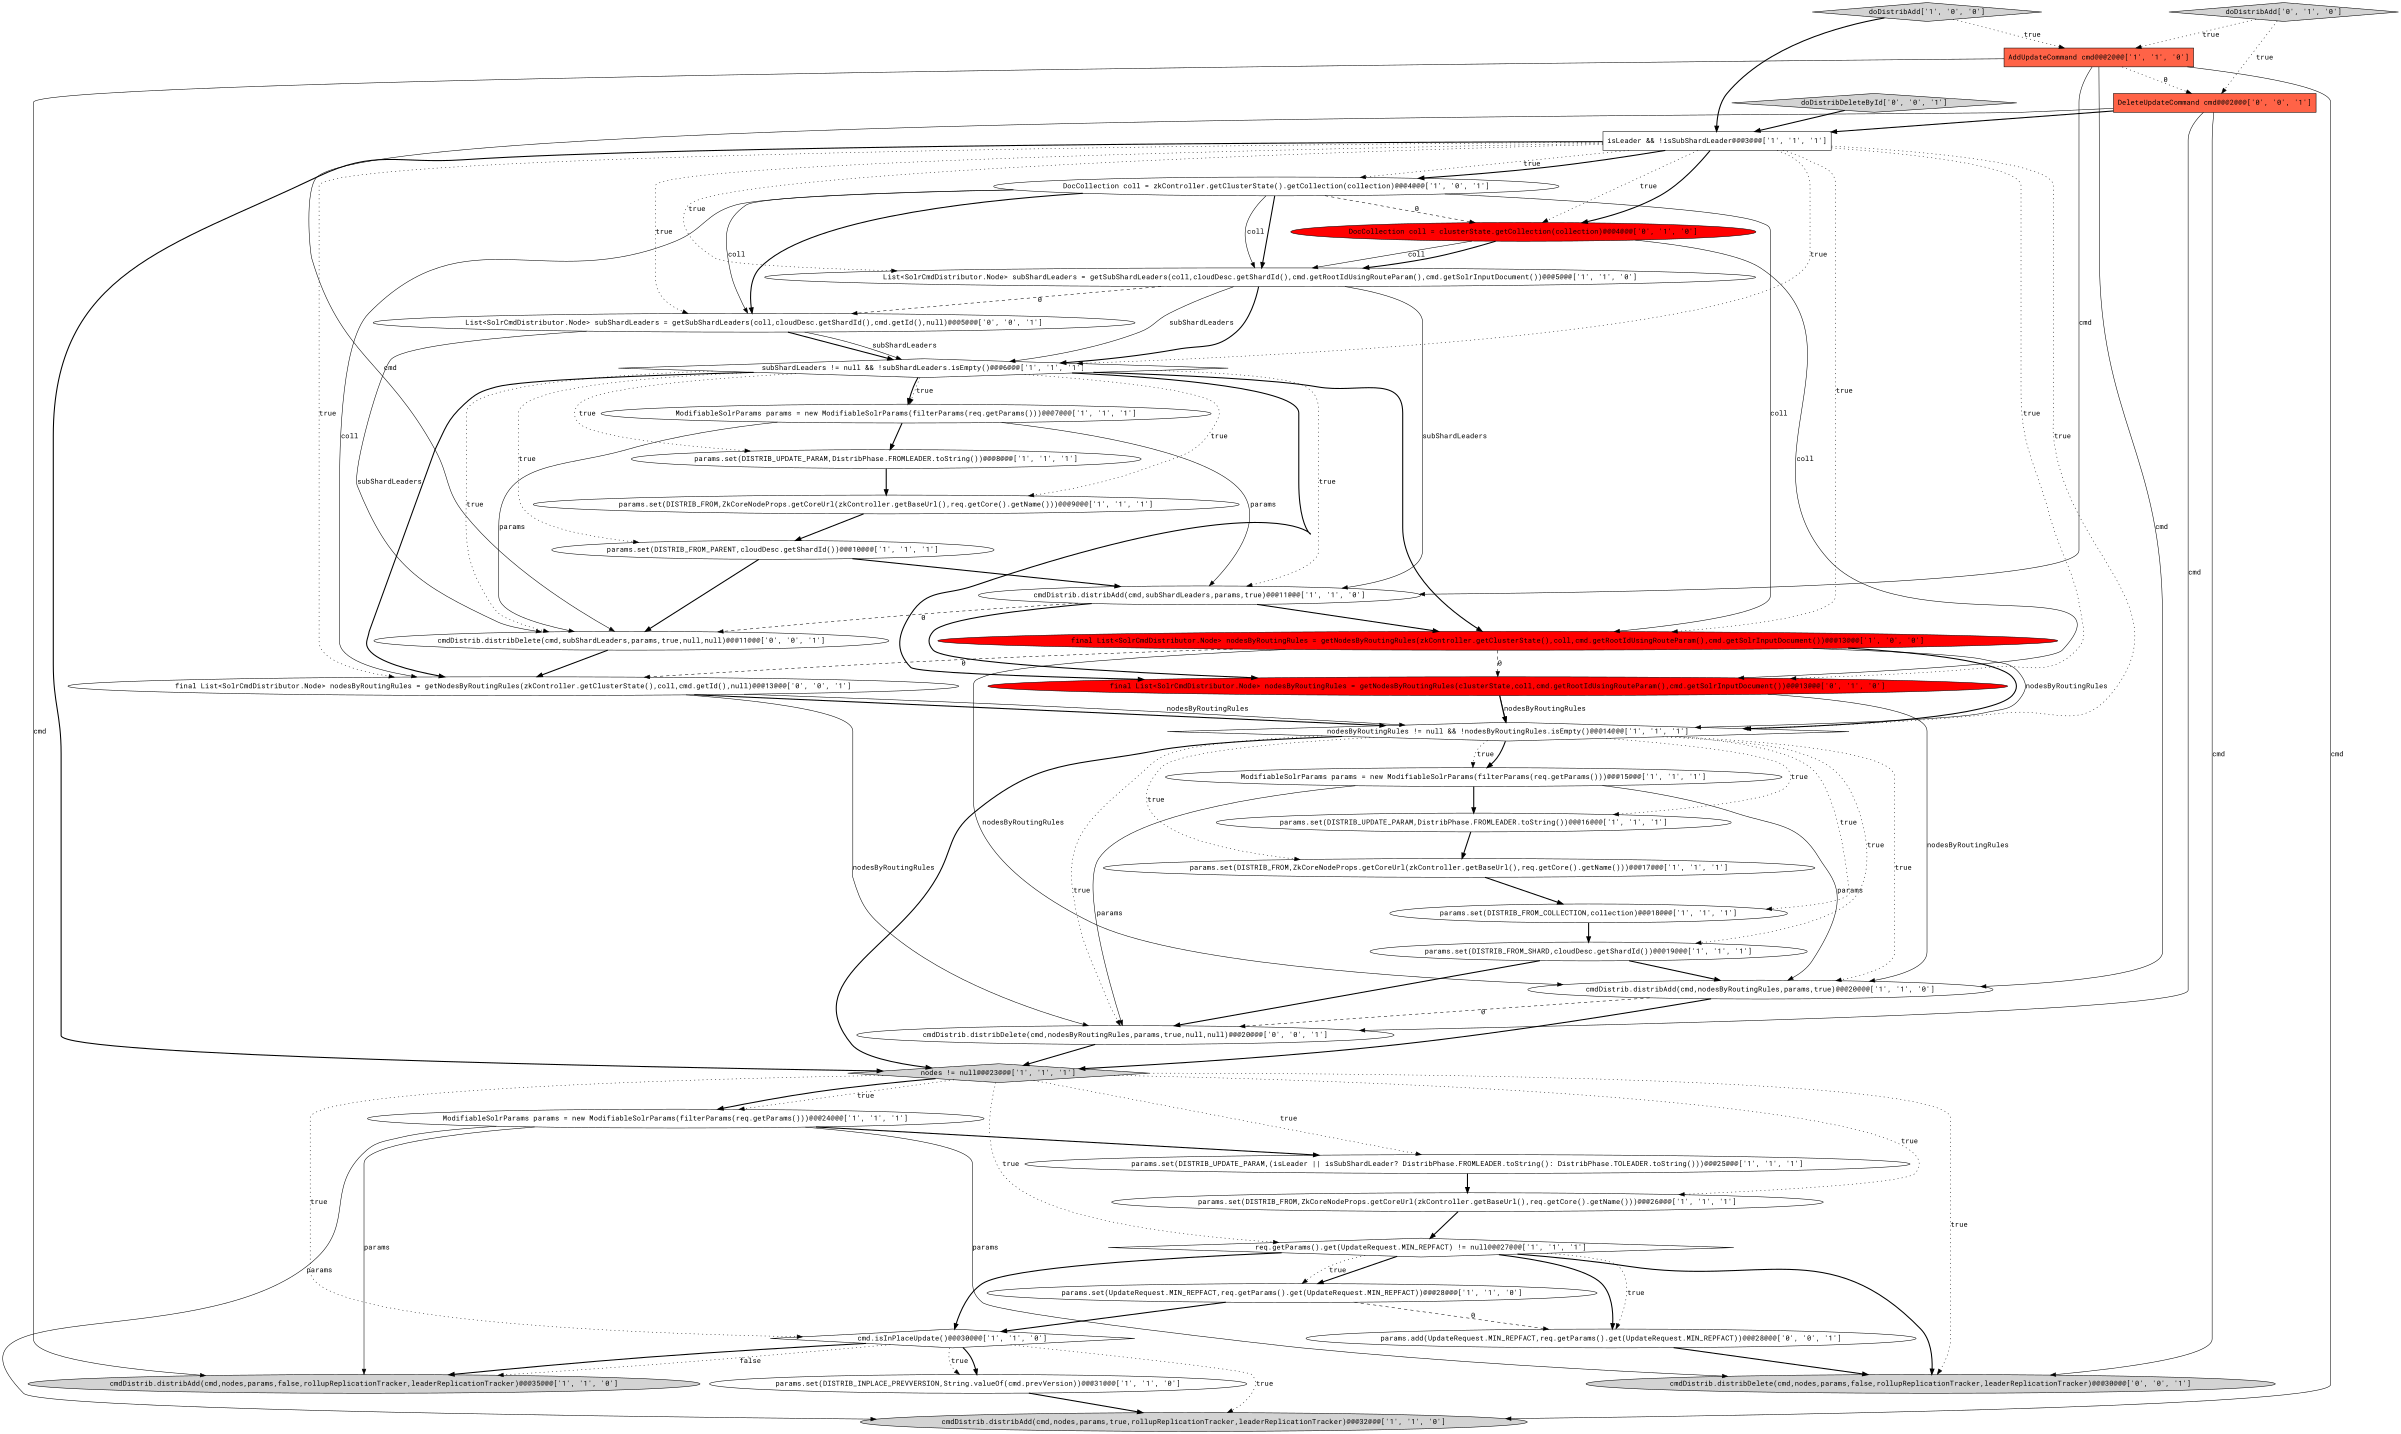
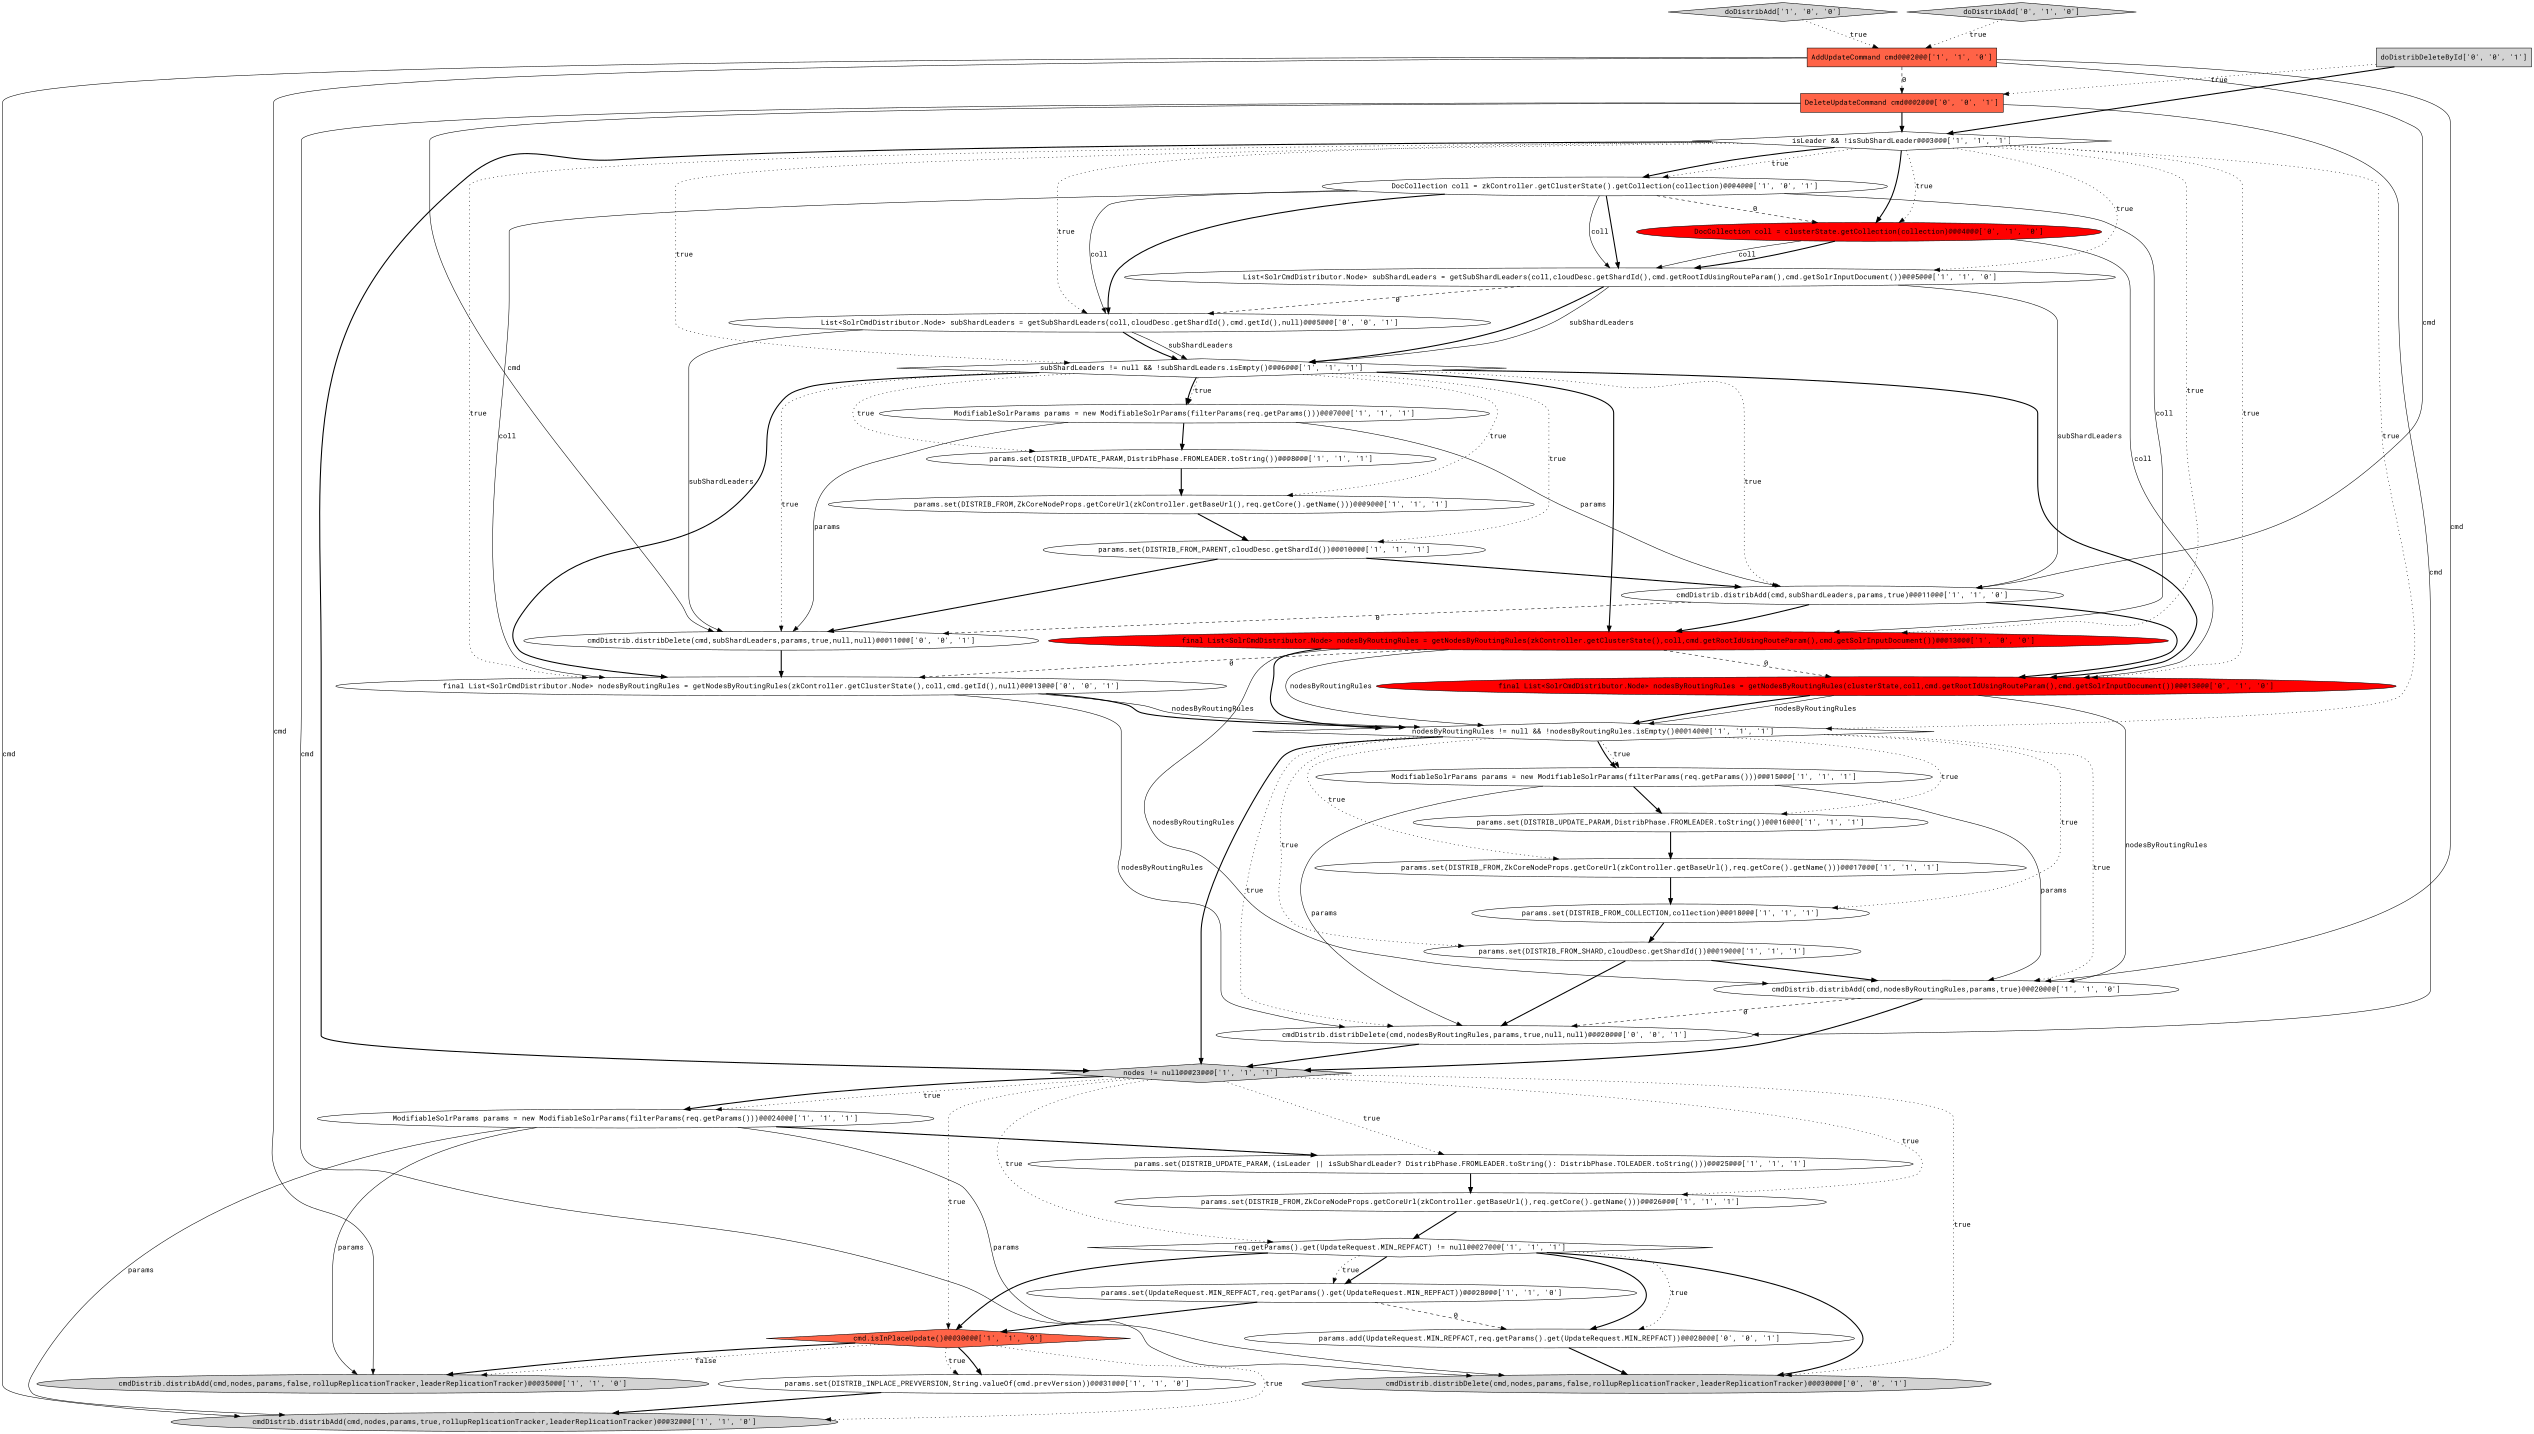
(1783, 50) -> none
(2251, 55) -> (2211, 78)
(2154, 79) -> (1902, 78)
(1874, 103) -> (2454, 57)
(1717, 141) -> (1902, 141)
(953, 1338) -> (948, 1338)
